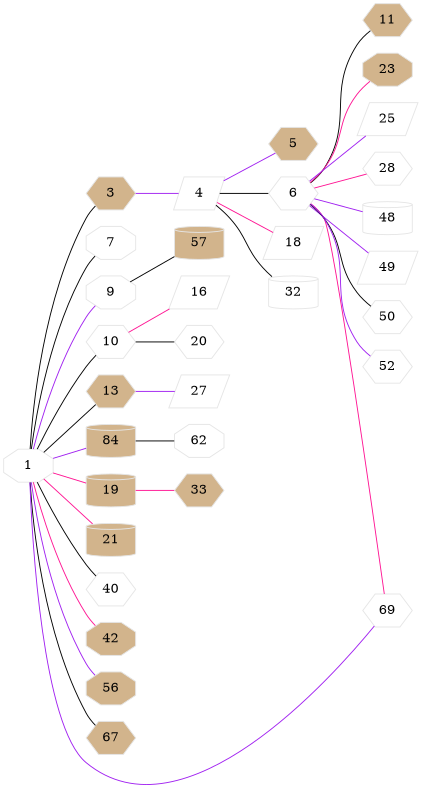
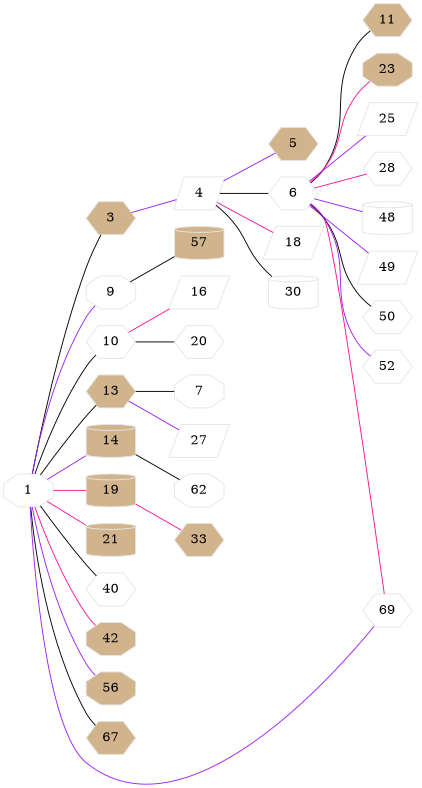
(293, 292) -> (293, 292)
(53, 349) -> (155, 391)
(111, 441) -> (111, 441)
